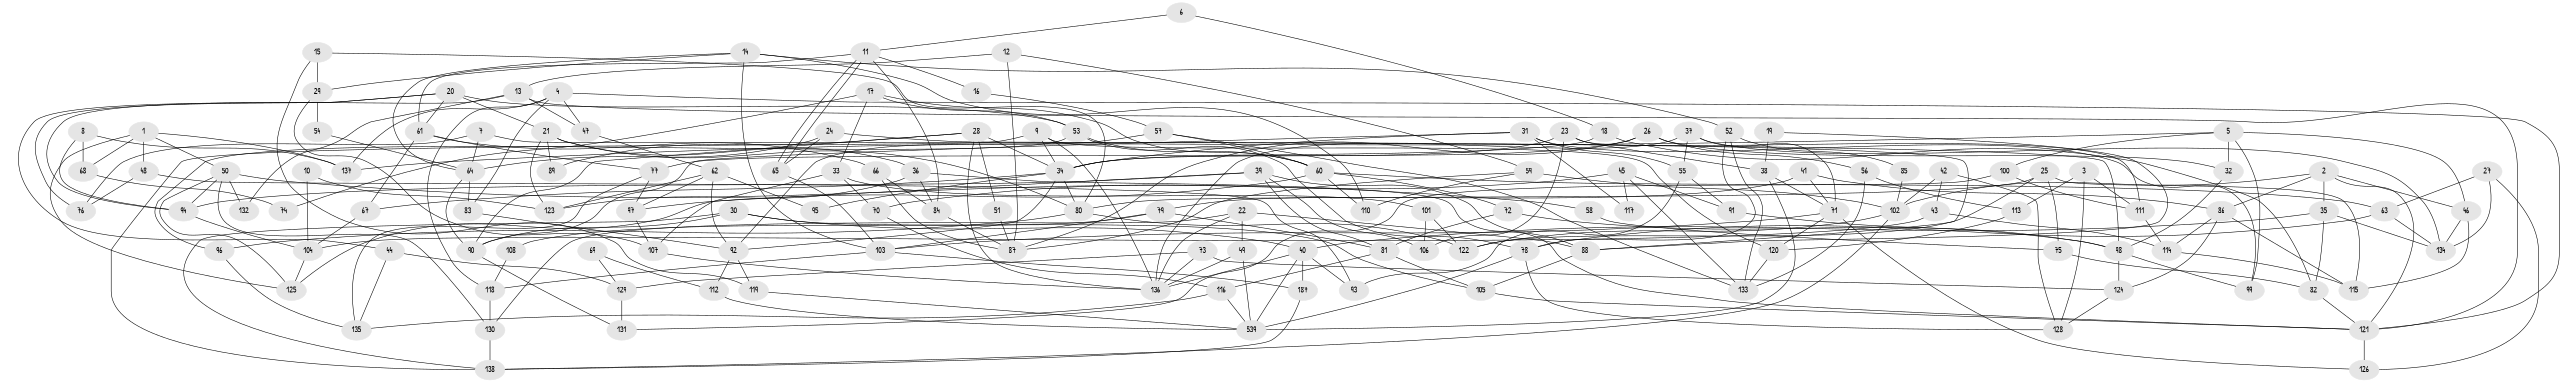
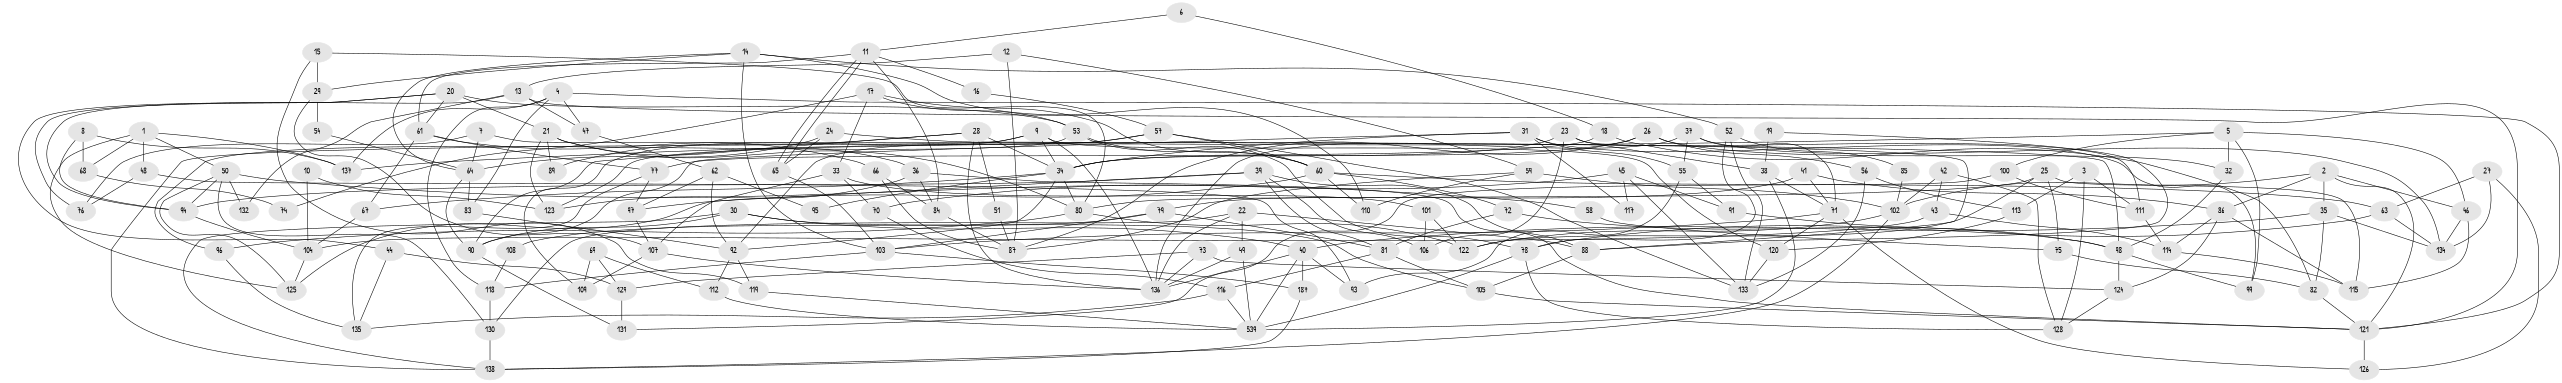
(632, 191) -> (846, 147)
none -> (582, 291)
